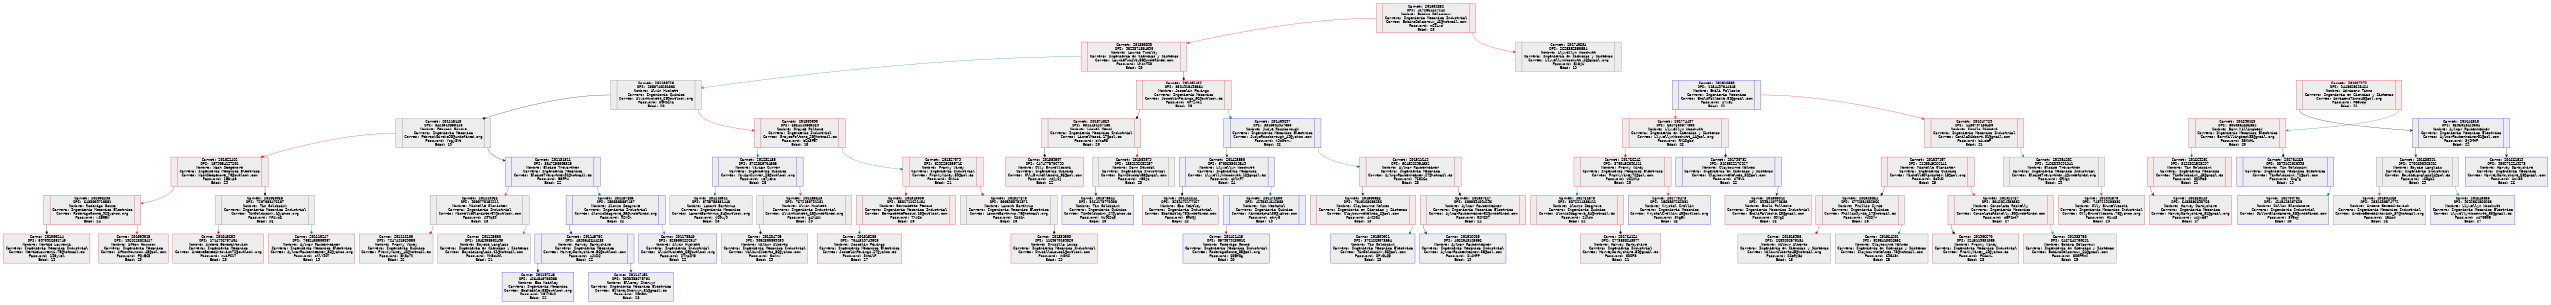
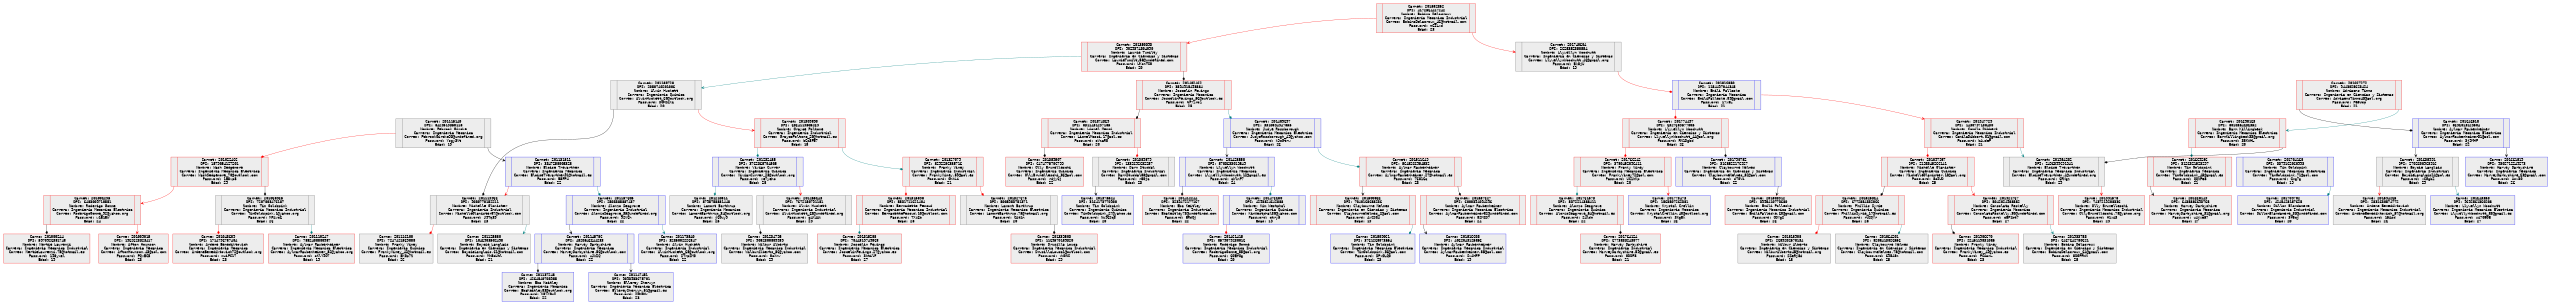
none -> (1641, 87)
(547, 102) -> (545, 140)
(1675, 113) -> (1675, 113)
(2356, 125) -> (2356, 125)
none -> (1928, 151)
(2283, 151) -> (2196, 156)
(92, 218) -> (92, 218)
